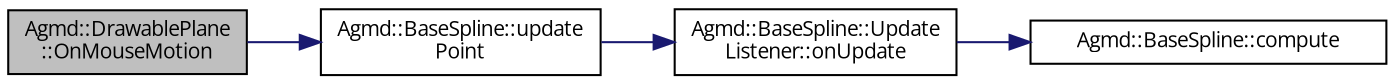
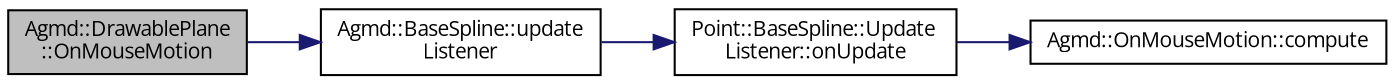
(461, 42) -> (461, 42)
(816, 42) -> (816, 42)
(1208, 42) -> (1208, 42)
